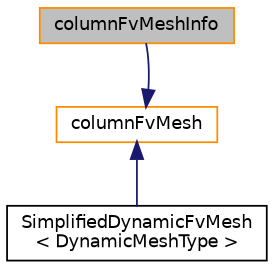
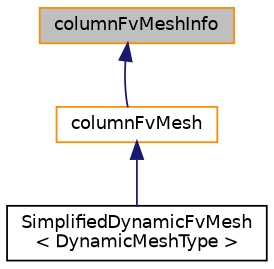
(149, 66) -> (125, 84)
